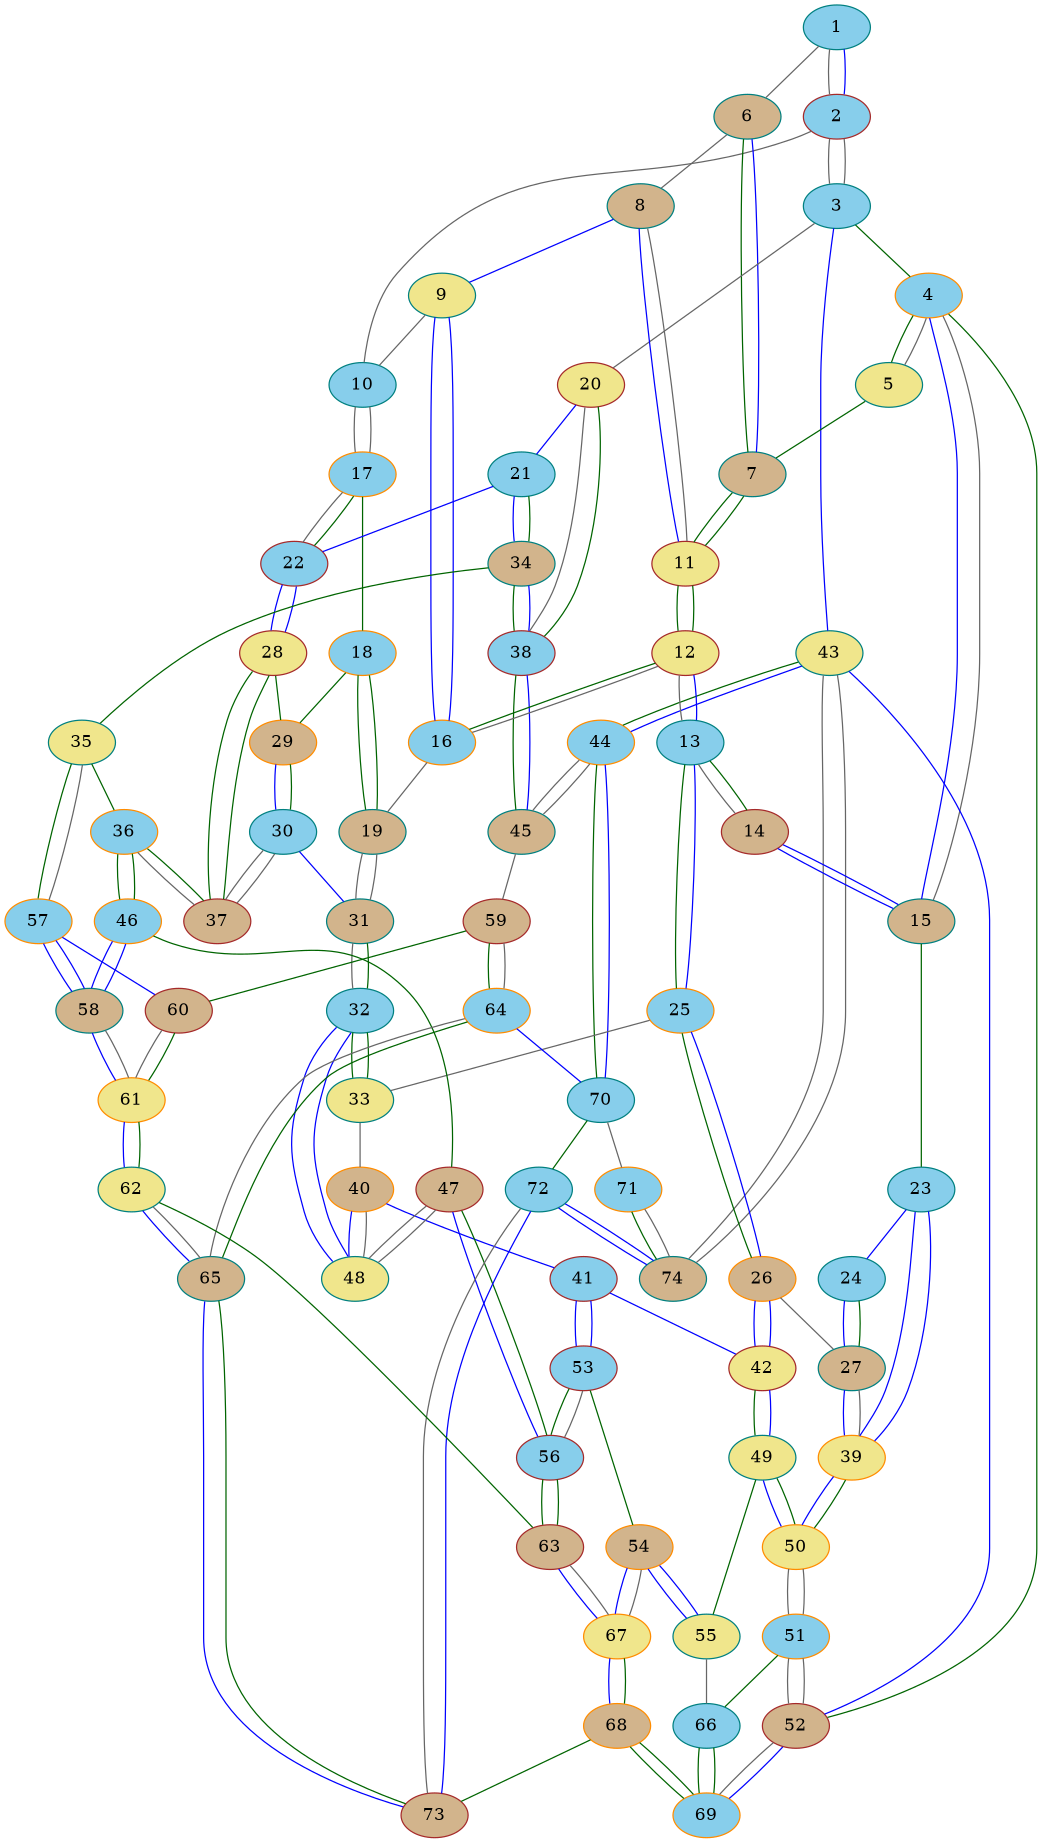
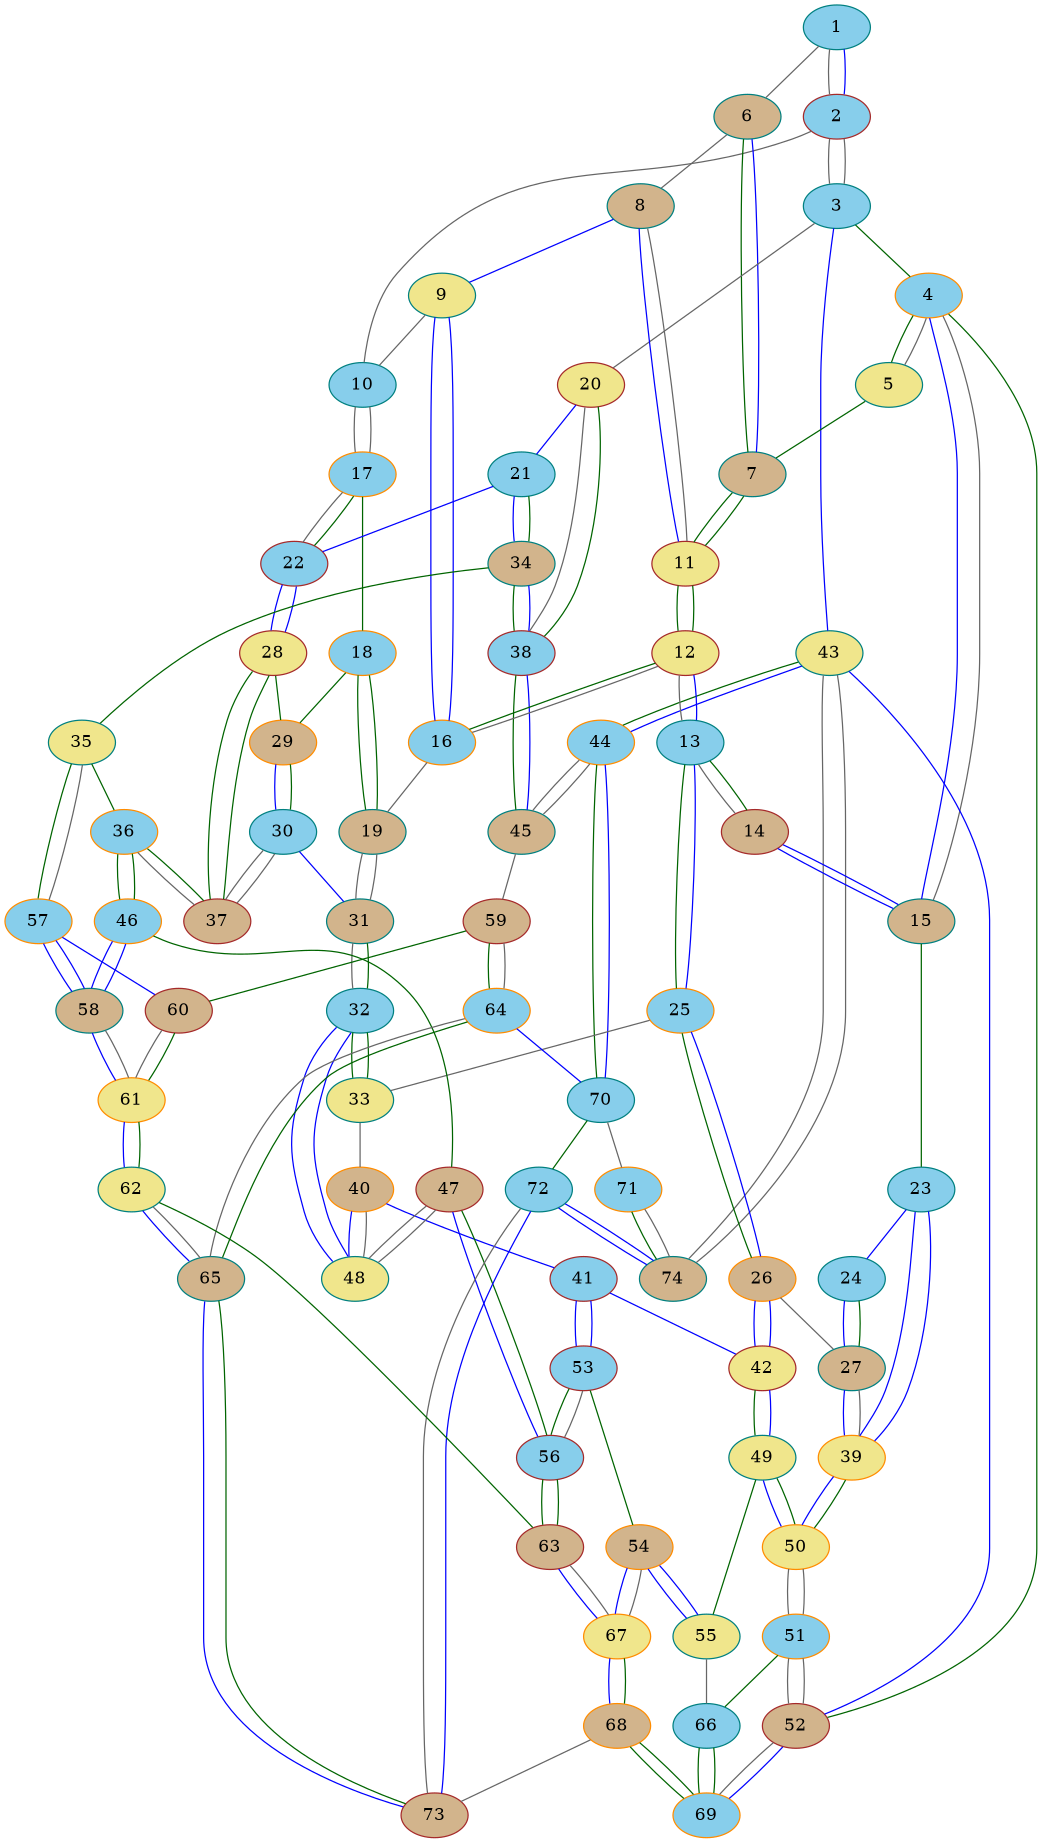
(526, 1771) -> (526, 1771)
